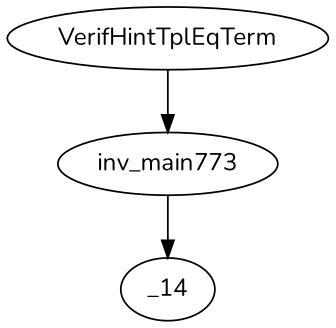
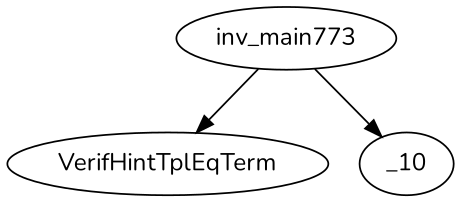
(168, 93) -> (234, 94)
(168, 289) -> (407, 164)
